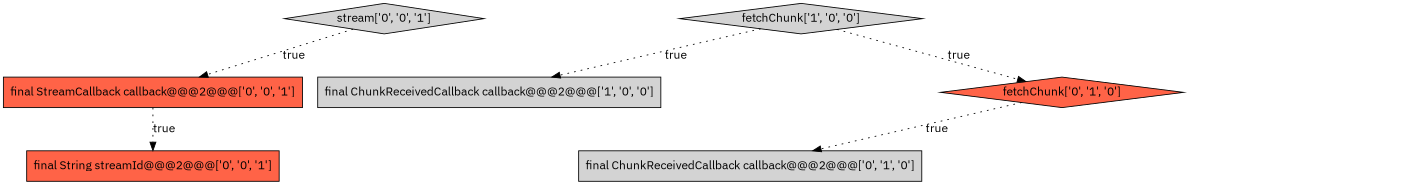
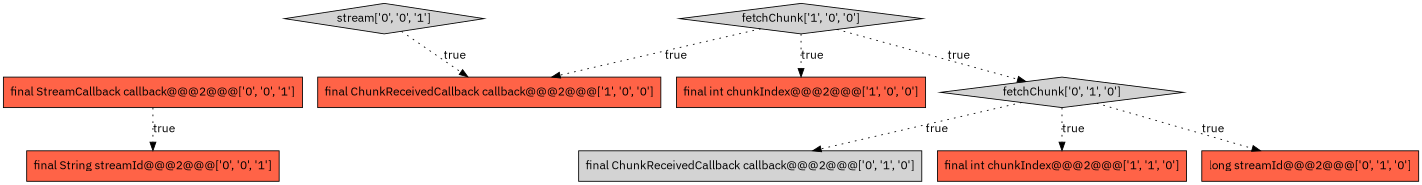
(280, 52) -> (431, 52)
(489, 92) -> (489, 92)
none -> (801, 92)
(1062, 92) -> (1062, 92)
none -> (1062, 166)
none -> (1310, 166)
